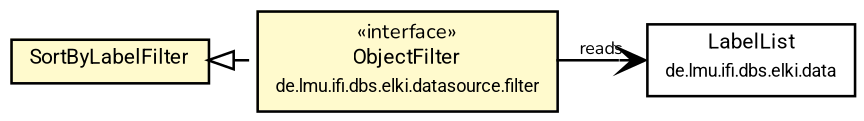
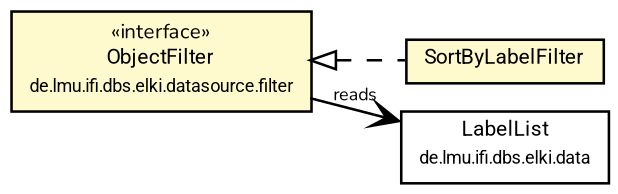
(245, 60) -> (370, 60)
